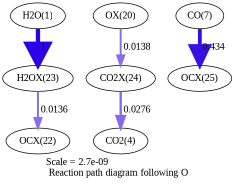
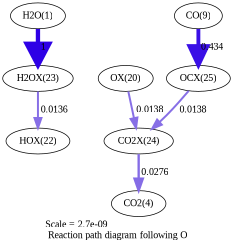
(200, 16) -> (198, 16)
none -> (175, 107)
(38, 141) -> (38, 141)
